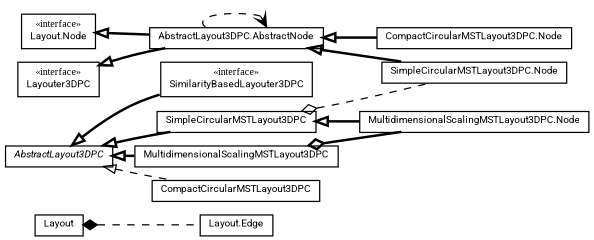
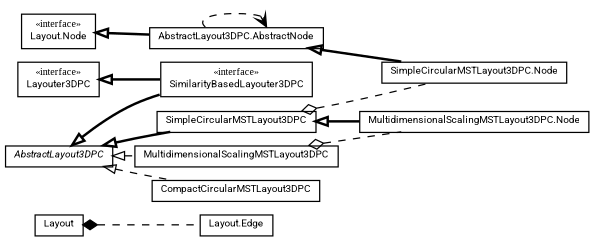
(474, 38) -> none
(138, 54) -> (136, 79)
(362, 138) -> (362, 138)
(130, 156) -> (130, 156)
